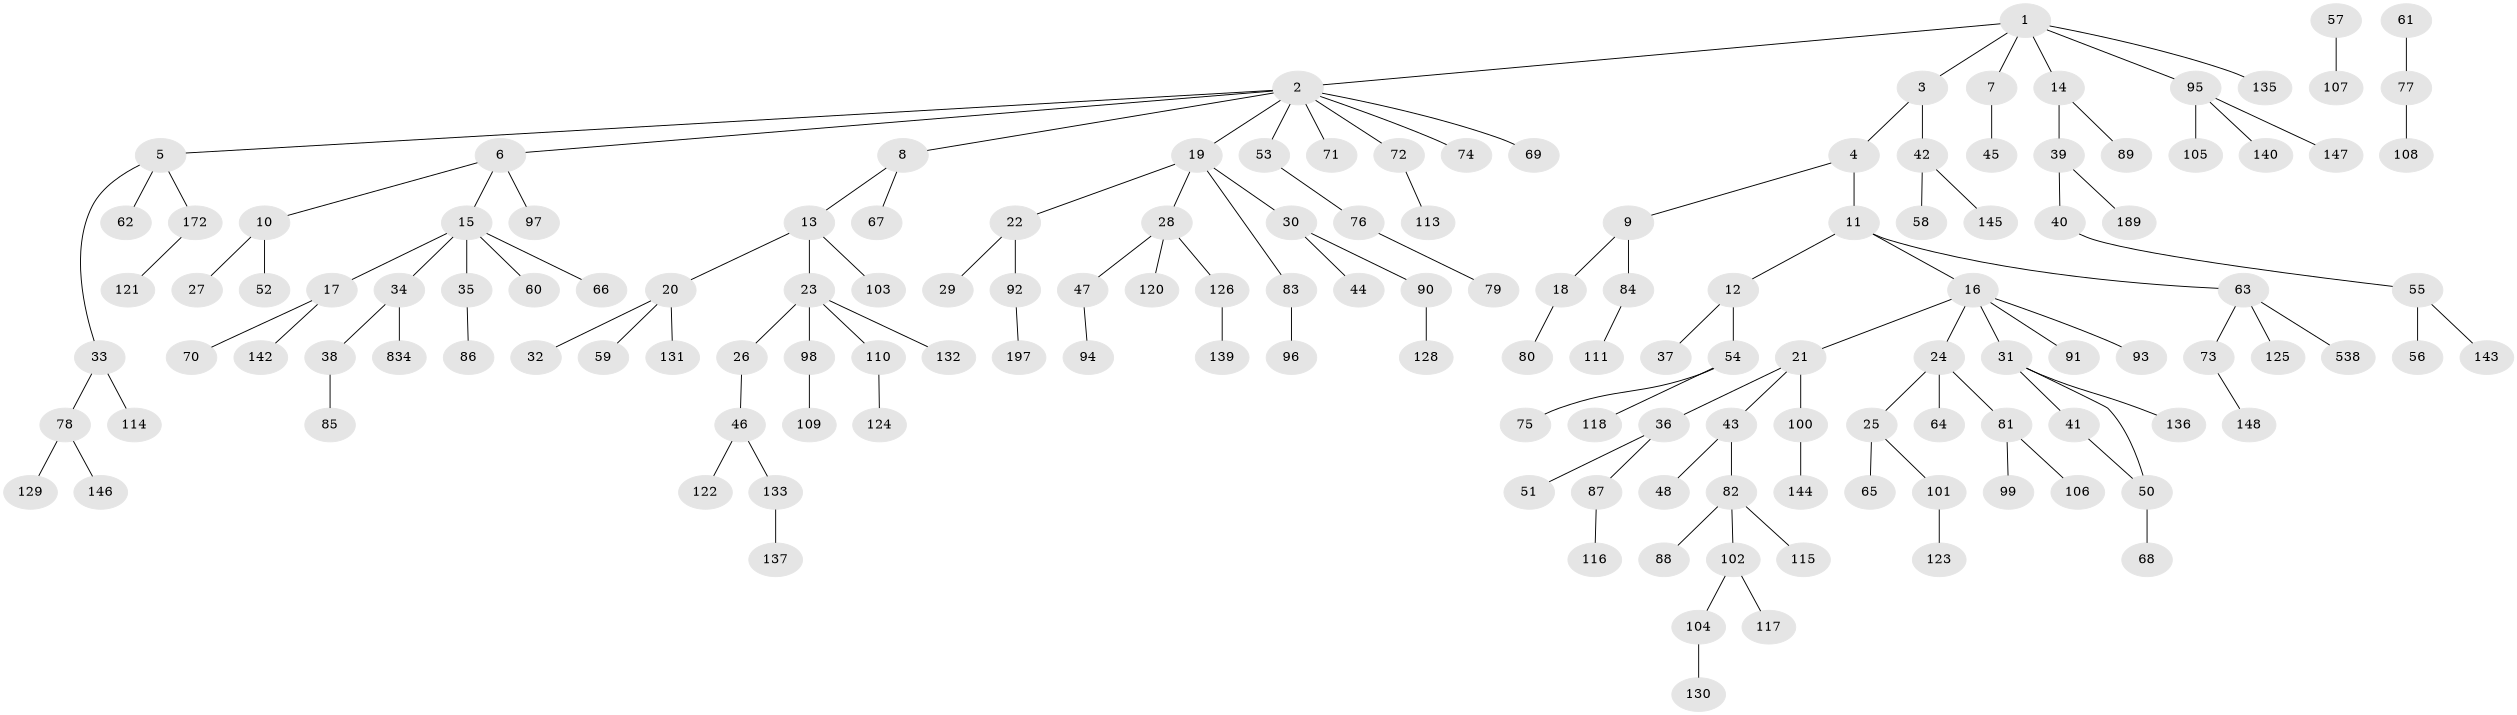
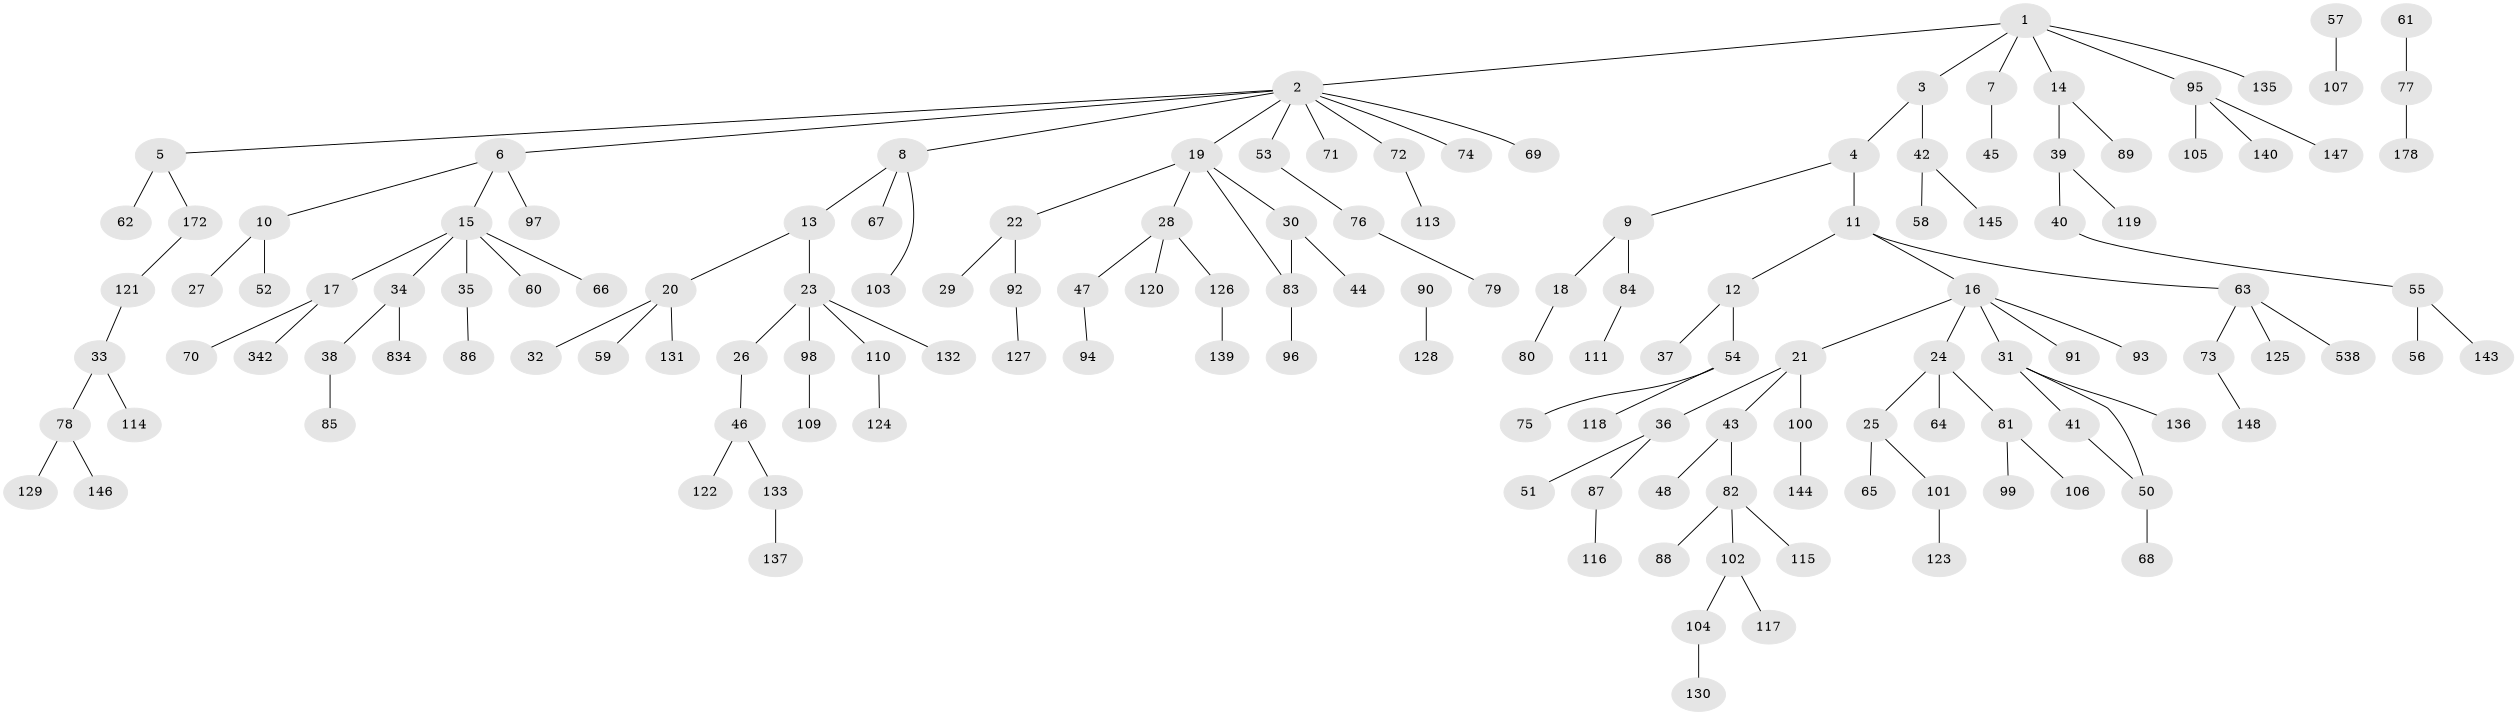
(2406, 155) -> (2406, 155)
(2129, 223) -> (2129, 223)
(82, 242) -> (114, 324)
(844, 256) -> (913, 226)
(1359, 256) -> (1291, 257)
(261, 358) -> (261, 358)
(1019, 358) -> (1019, 358)
